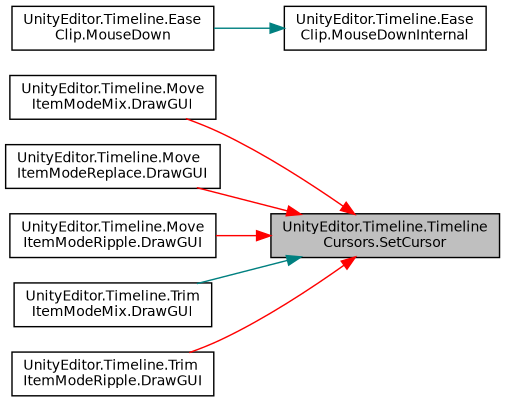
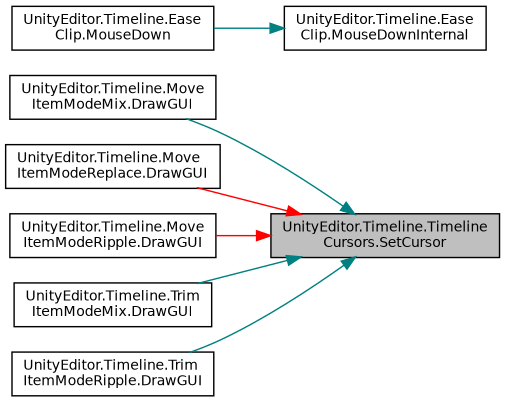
(267, 158) -> (267, 158)
(269, 314) -> (269, 314)
